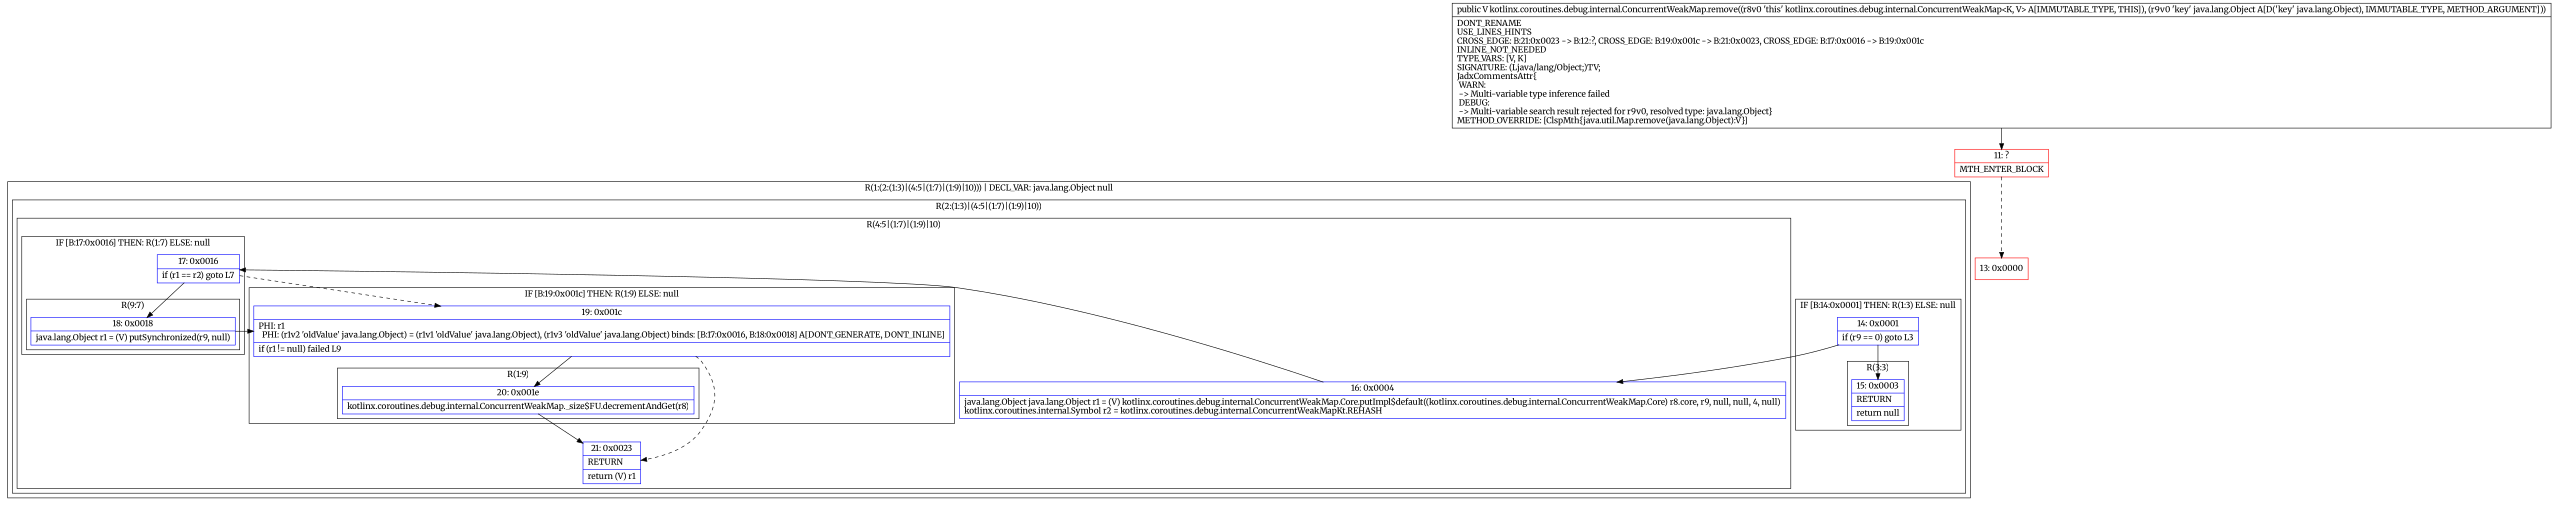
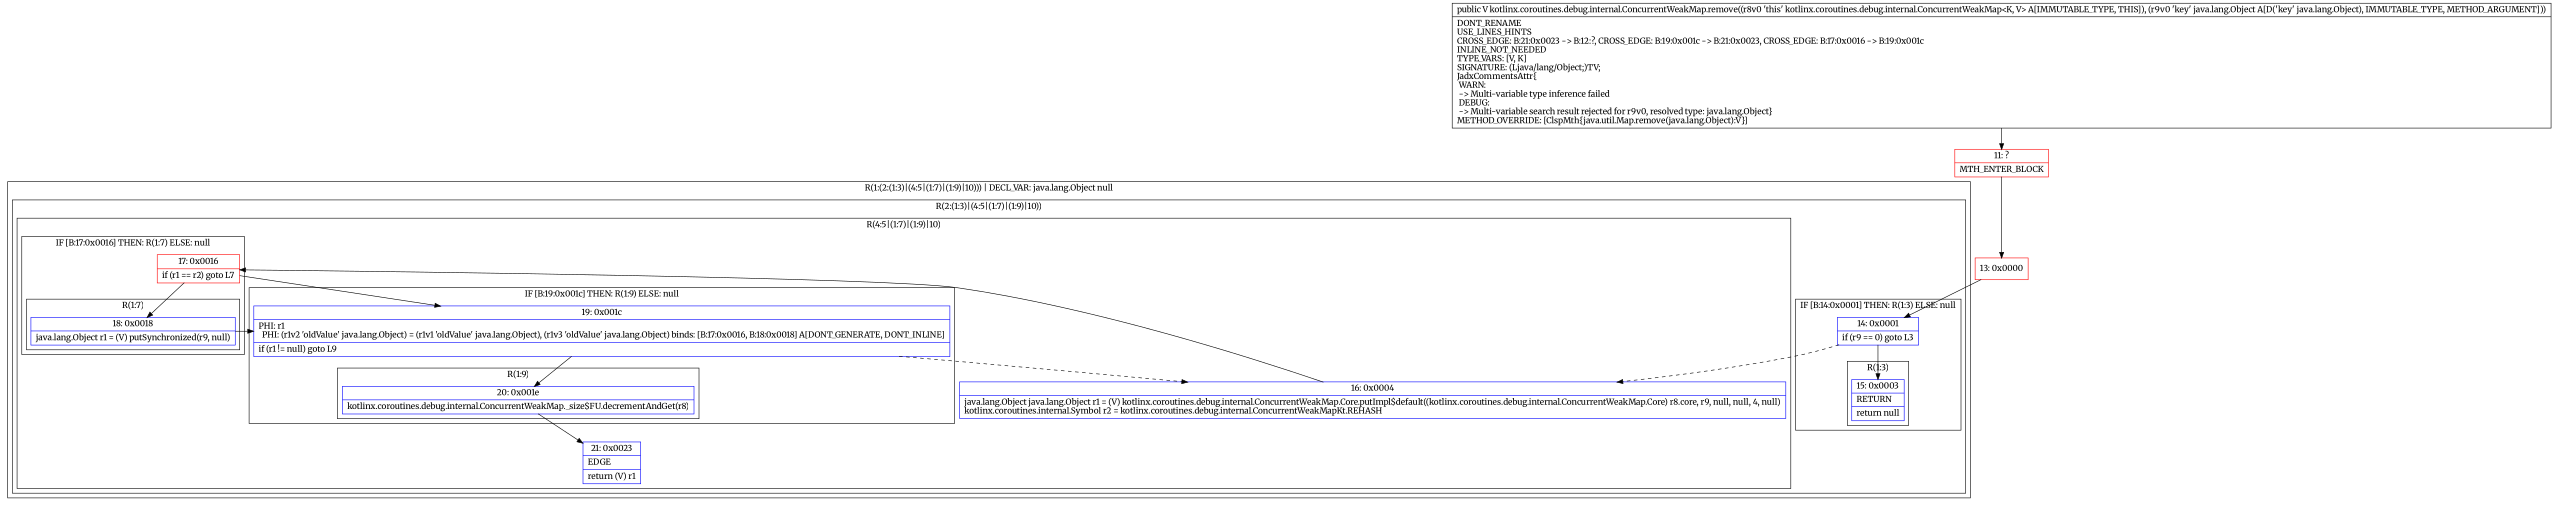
(2002, 215) -> (2002, 215)
(198, 269) -> (198, 269)
(342, 291) -> (342, 291)
none -> (1949, 295)
(133, 306) -> (133, 306)
(300, 349) -> (298, 349)
(1732, 367) -> (1732, 367)
(1878, 368) -> (1878, 368)
(708, 419) -> (1040, 369)
(605, 462) -> (599, 462)
